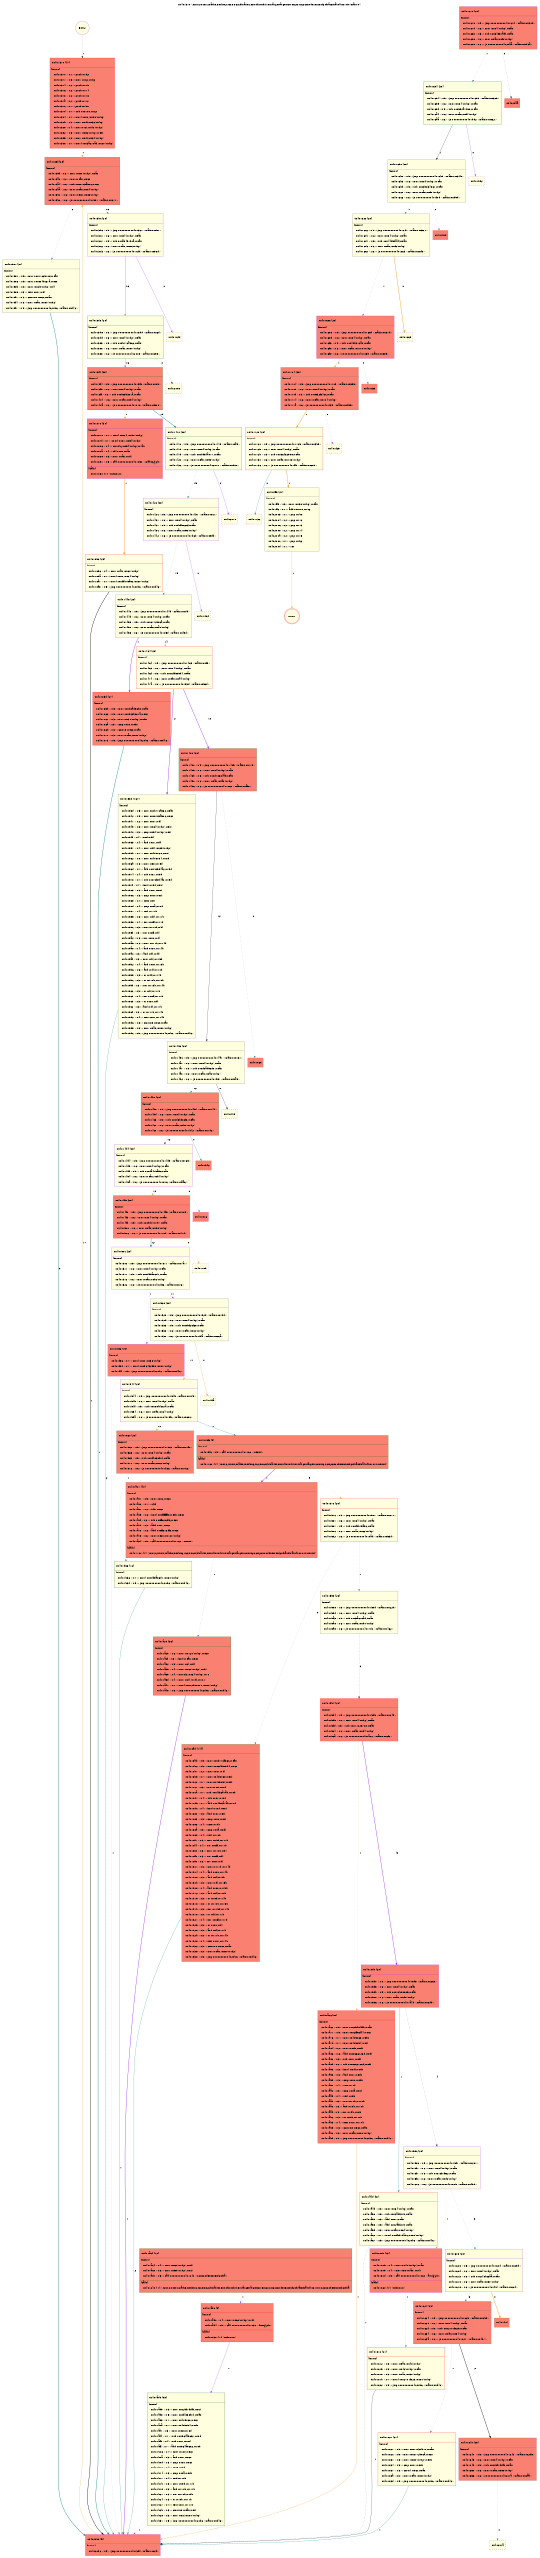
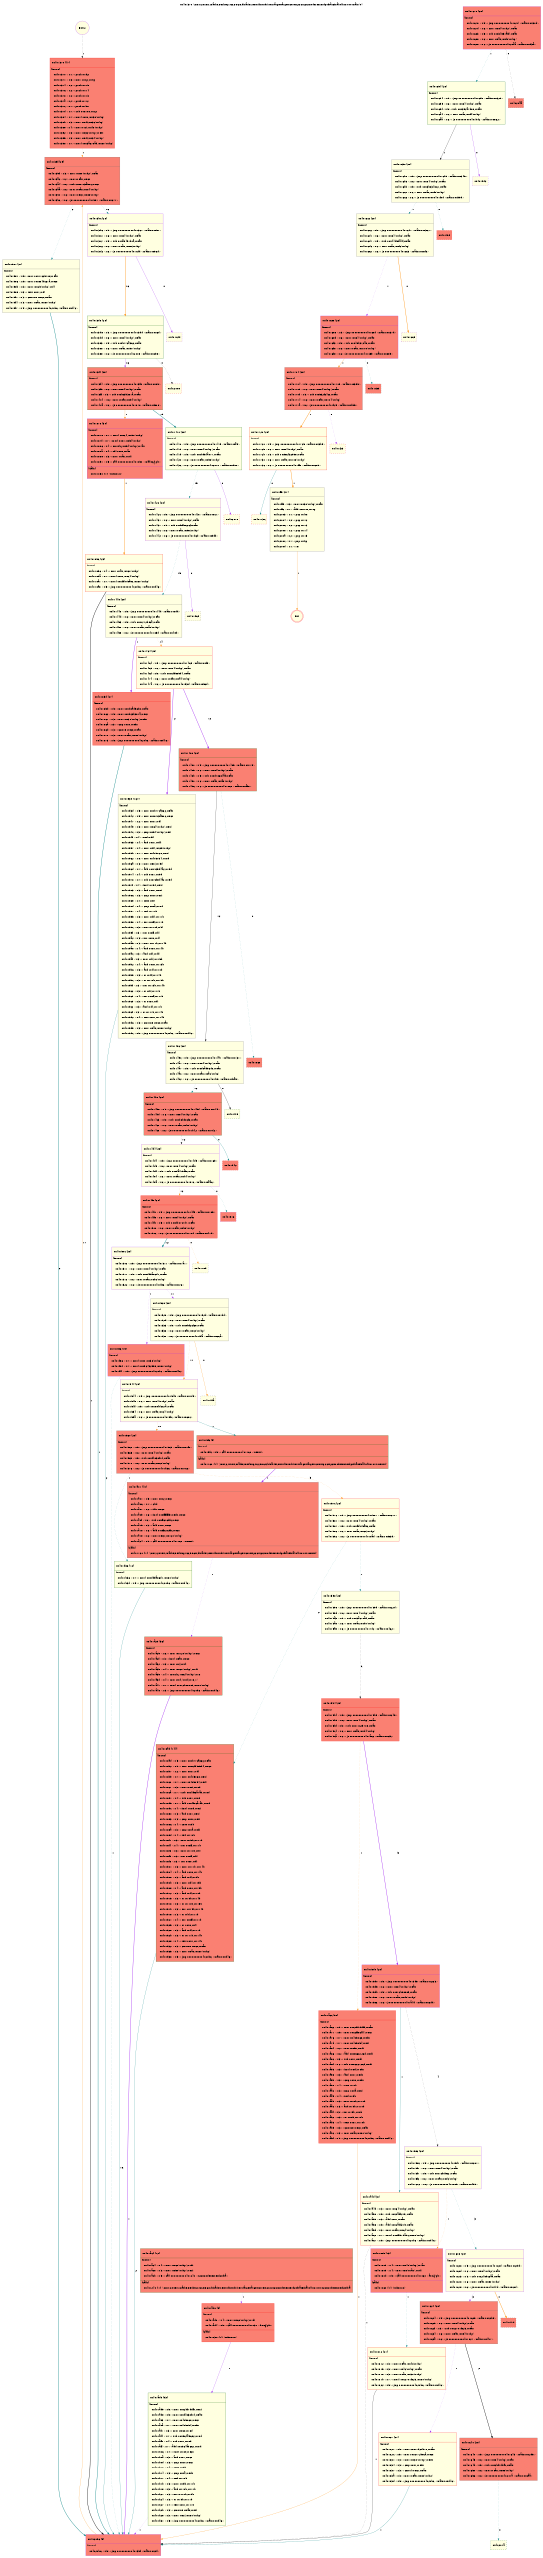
(292, 616) -> (297, 616)
(121, 2168) -> (122, 2168)
